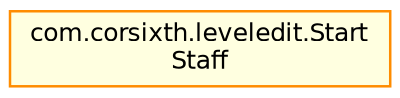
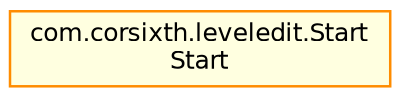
(200, 49) -> (200, 49)
